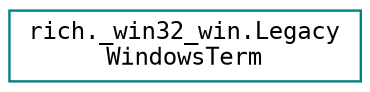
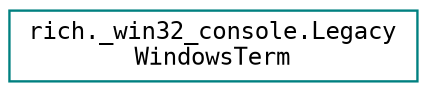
(185, 46) -> (213, 46)
